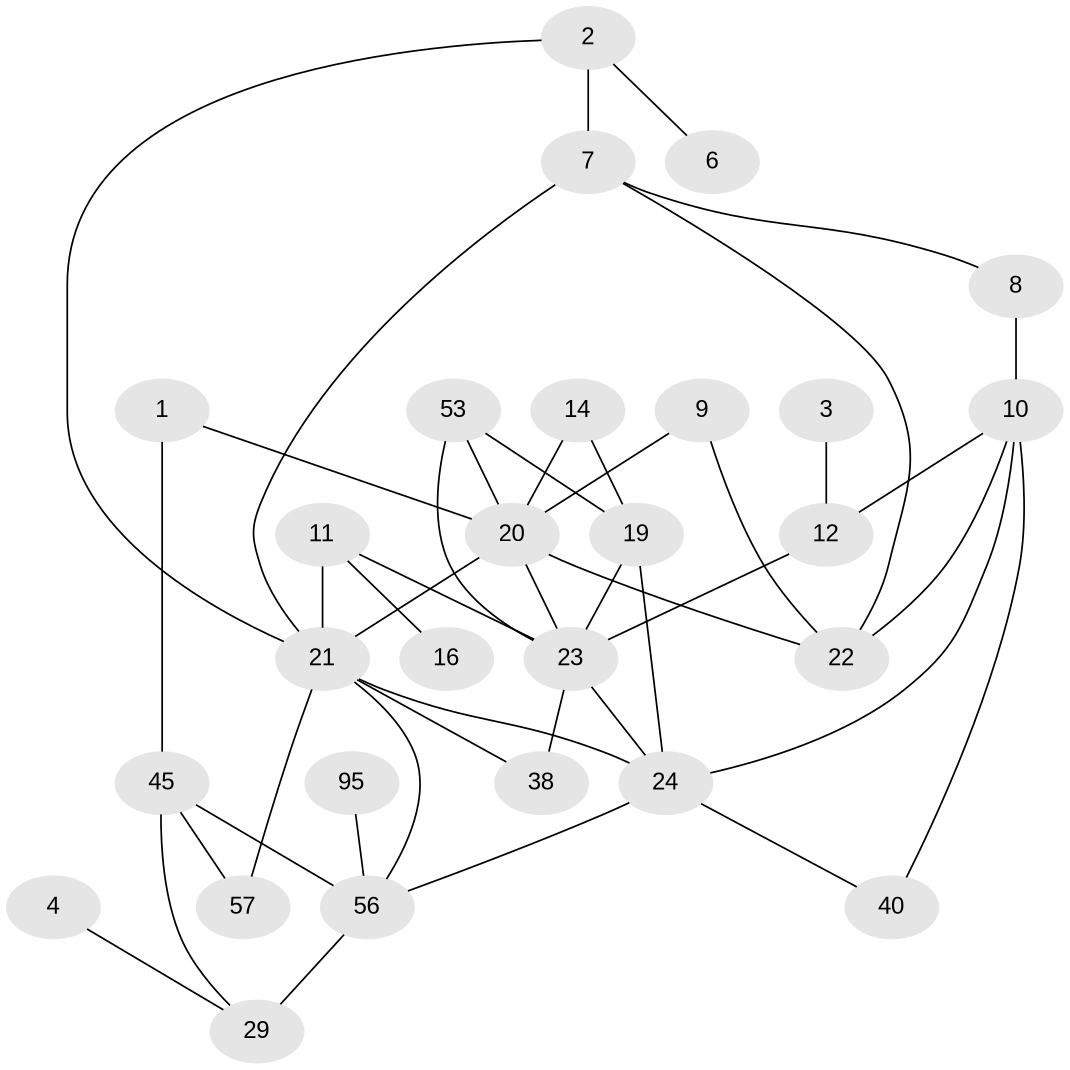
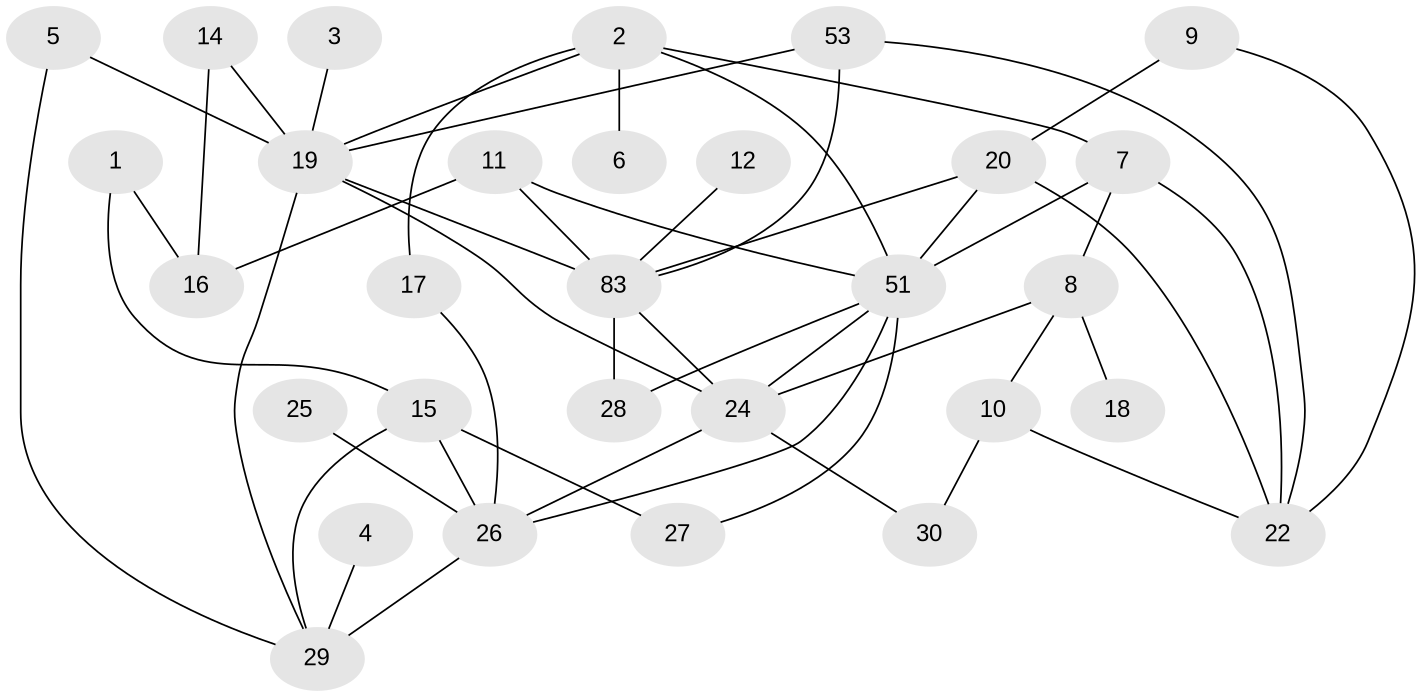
none -> (53, 38)
none -> (438, 107)
none -> (414, 286)
none -> (1118, 411)
none -> (235, 412)
(550, 463) -> (204, 162)
(483, 472) -> (1223, 161)
(337, 473) -> (156, 224)
(826, 473) -> (320, 100)
(921, 473) -> none
(323, 659) -> (899, 286)
(571, 659) -> (614, 286)
(929, 668) -> (905, 349)
(162, 783) -> (424, 411)
(352, 783) -> (300, 411)
(542, 783) -> (614, 411)
(243, 907) -> (678, 535)
(367, 907) -> (490, 535)
(892, 907) -> (930, 535)
